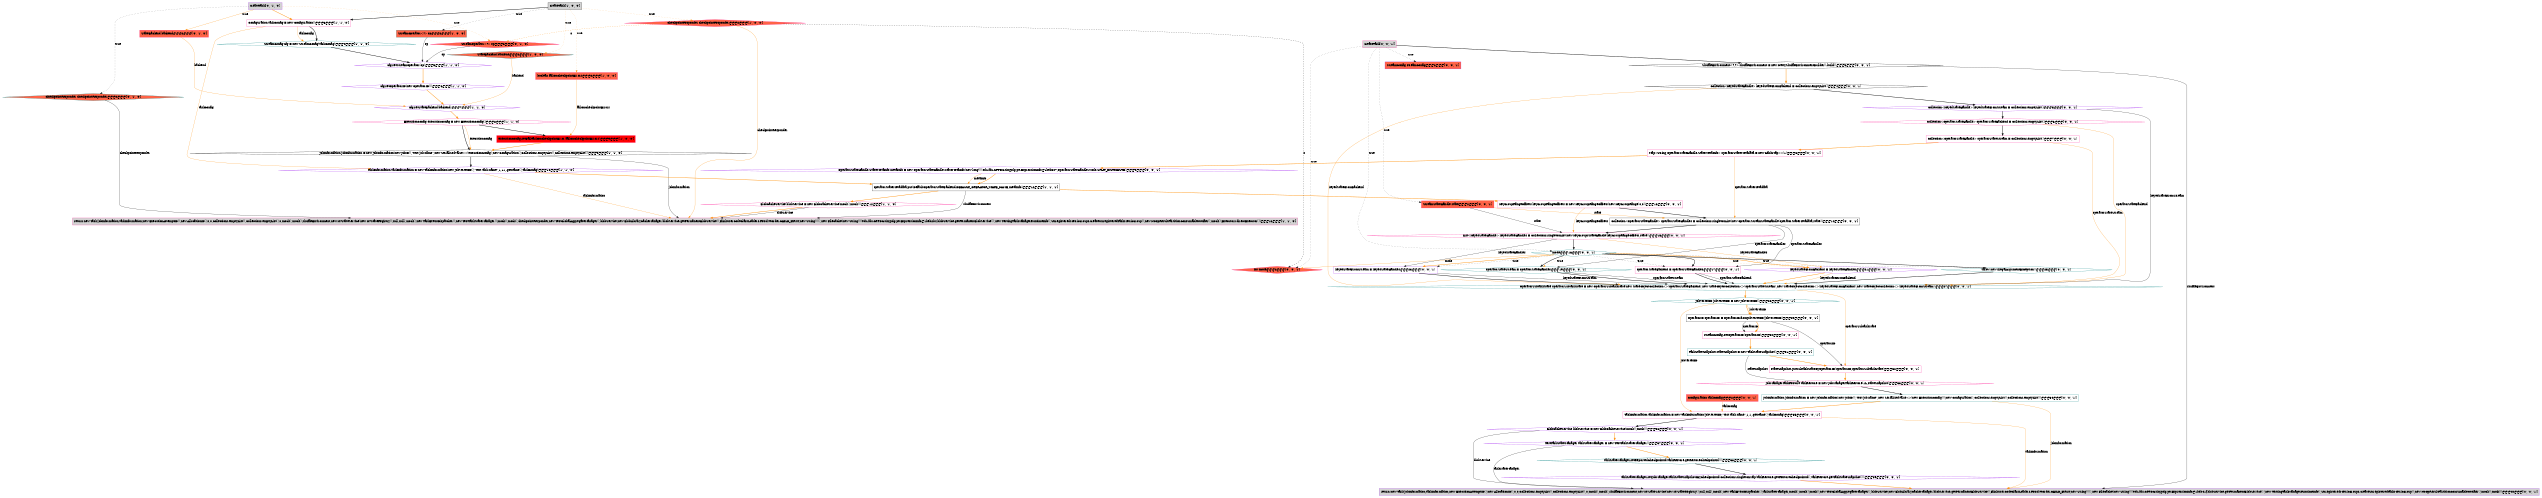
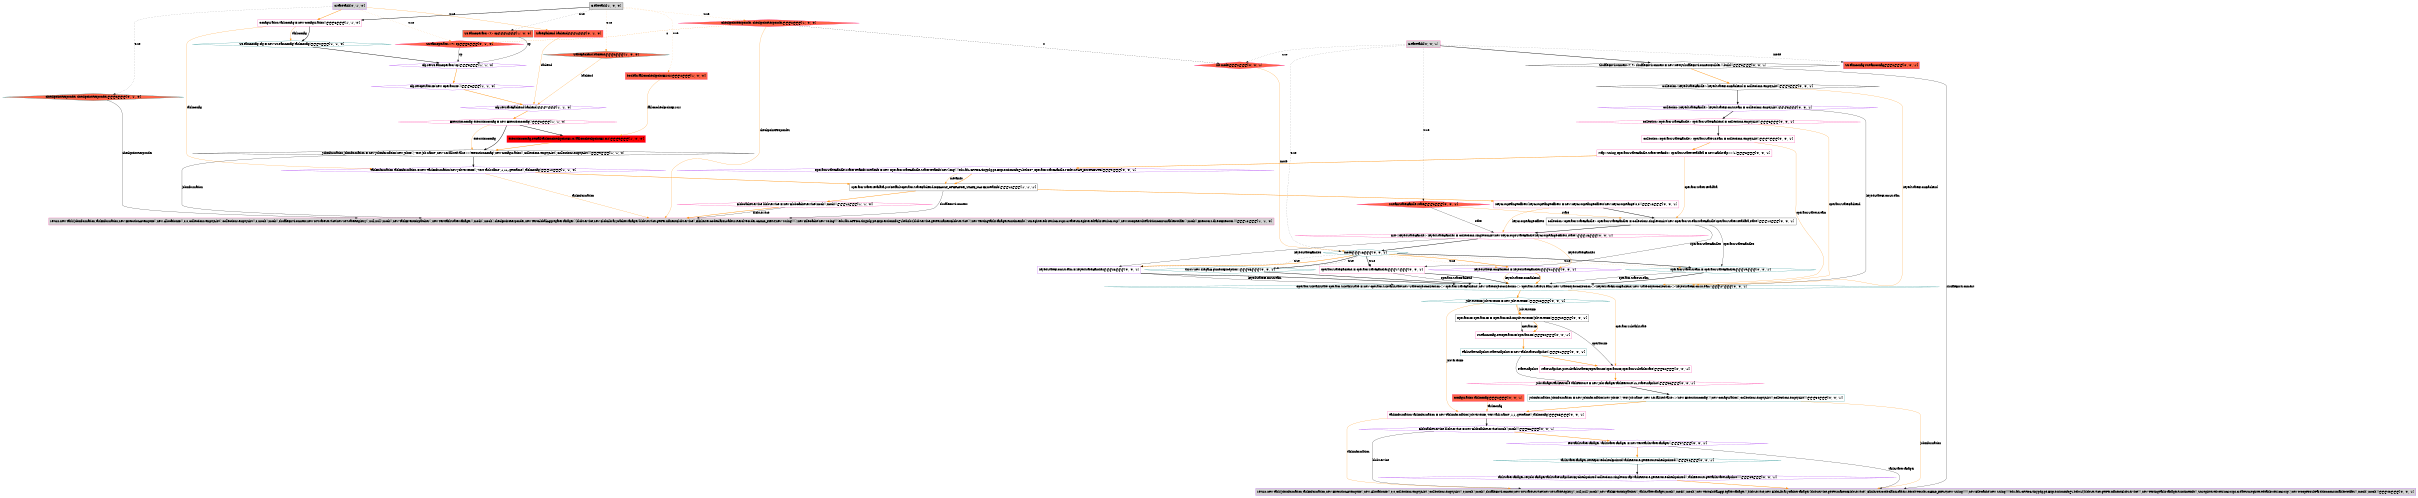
(1411, 55) -> (1777, 55)
(1458, 204) -> (1423, 204)
(1426, 261) -> (1280, 180)
